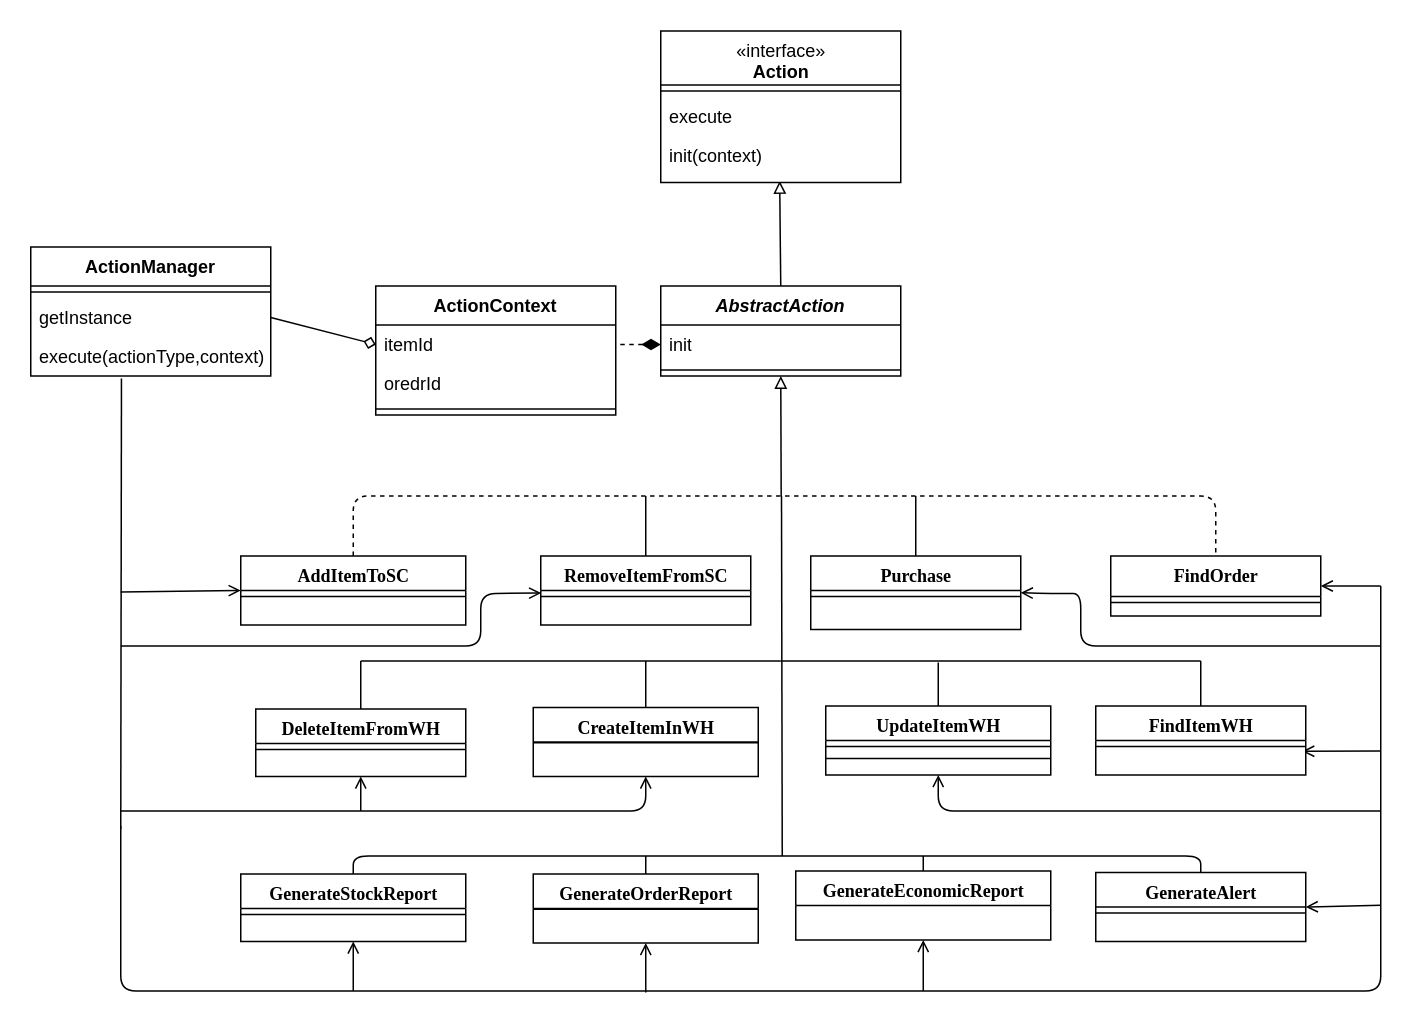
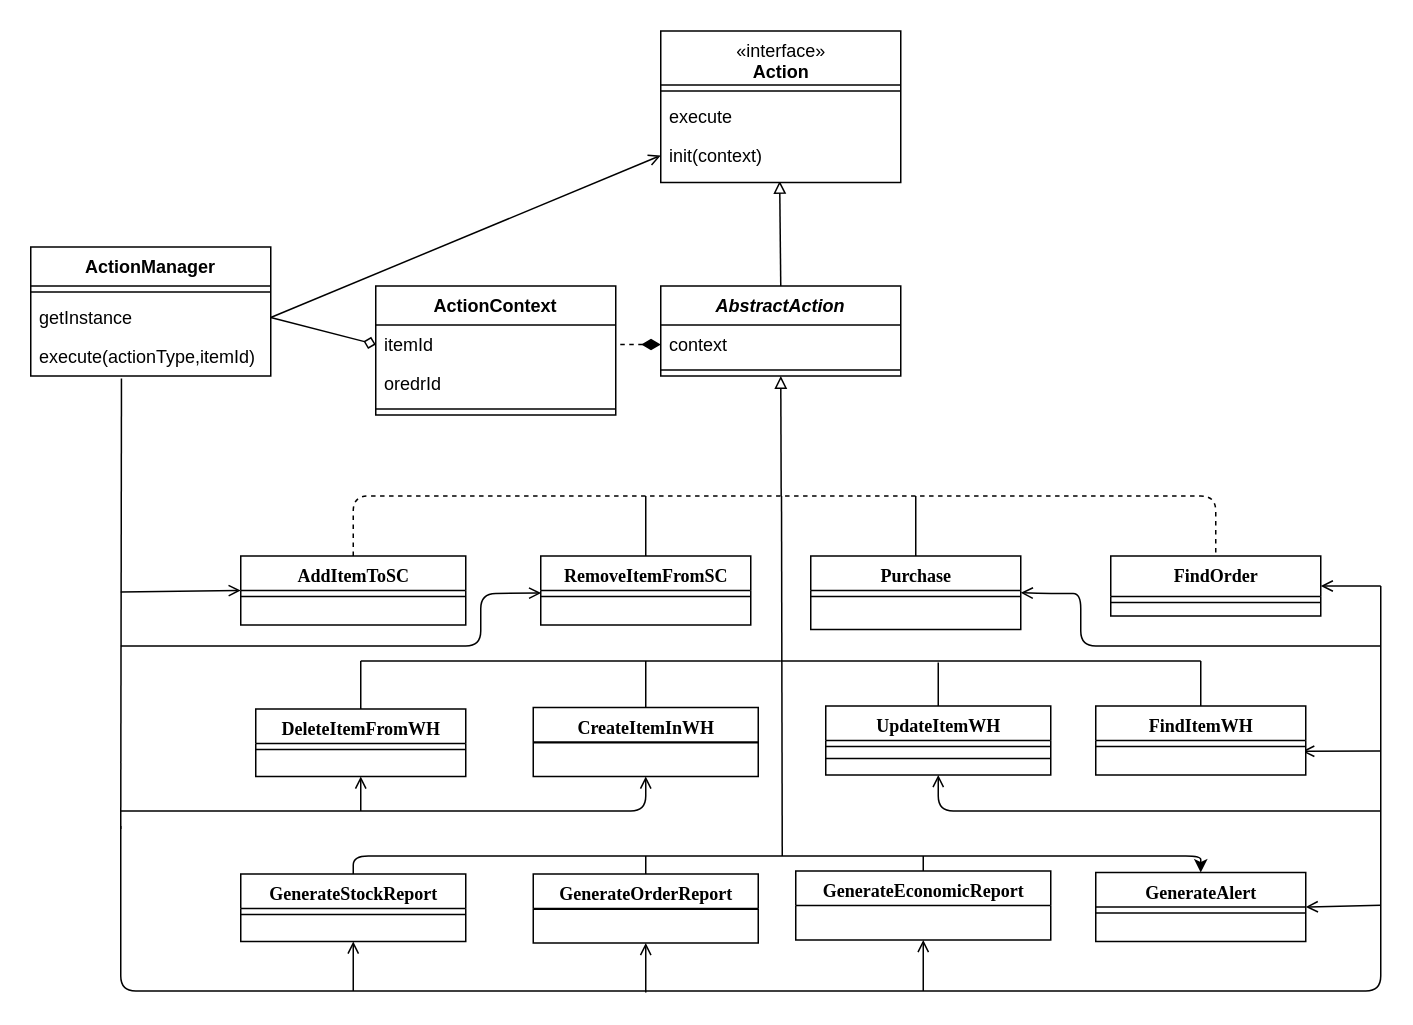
none -> (465, 237)
(685, 346) -> (705, 346)
(170, 357) -> (163, 357)
(1200, 861) -> (1199, 857)
